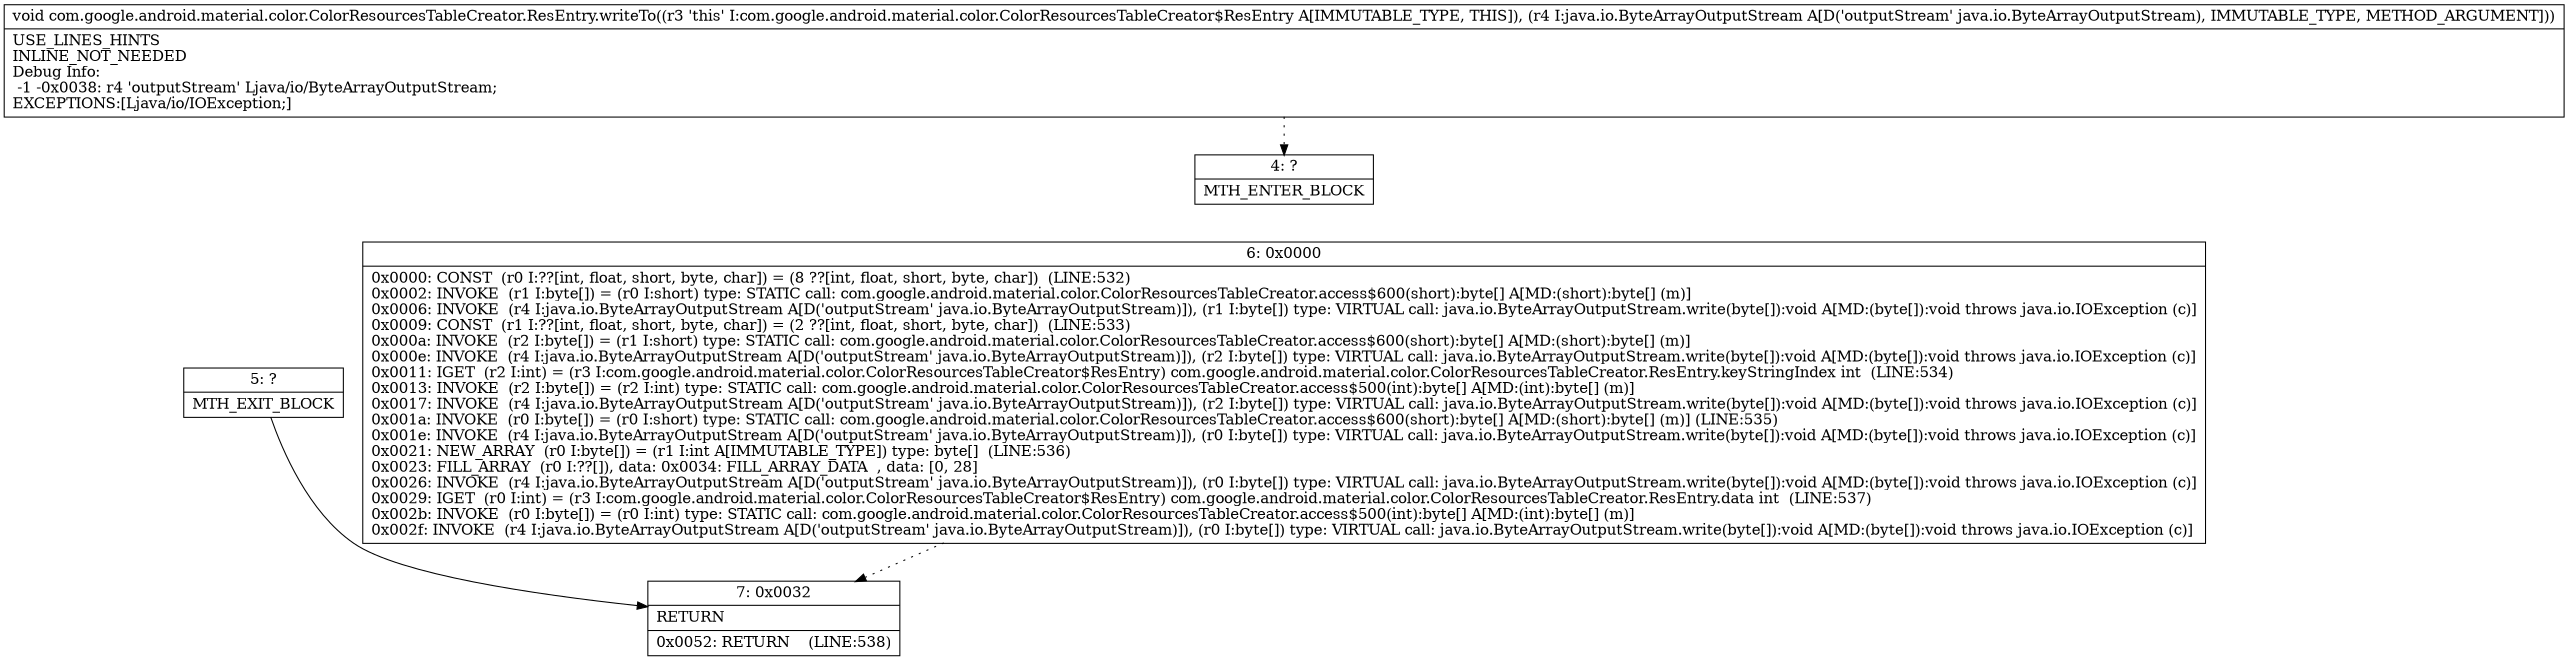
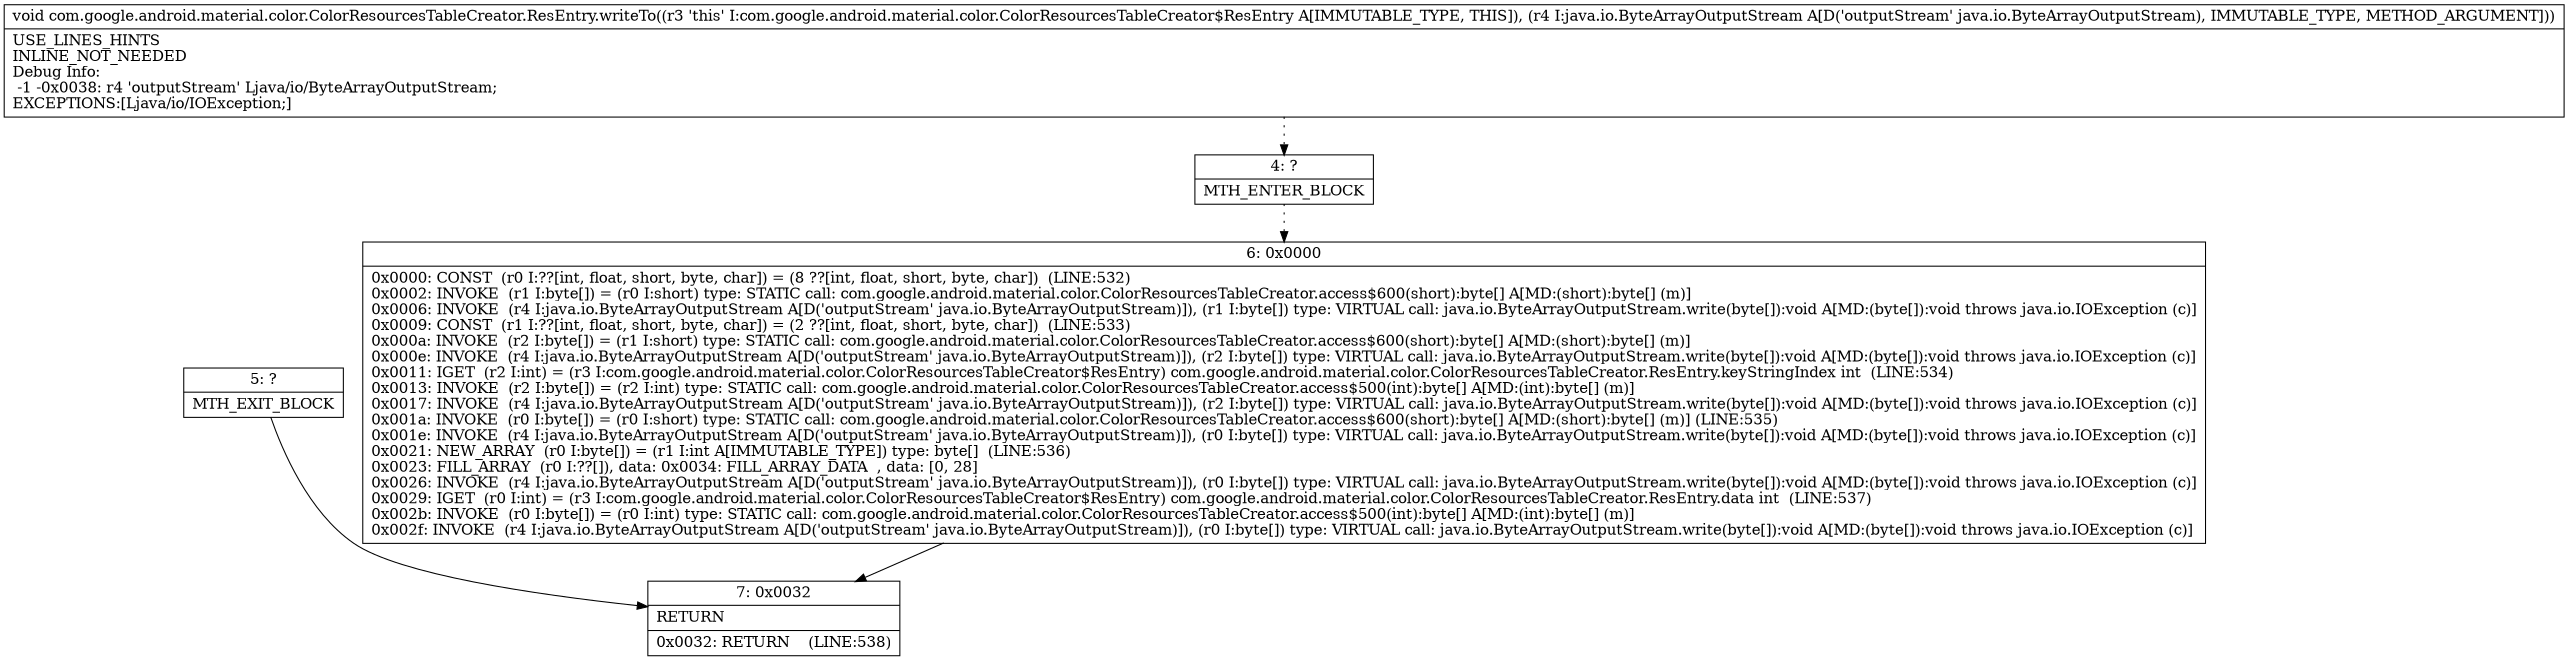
none -> (1284, 218)
(904, 560) -> (904, 560)
(774, 643) -> (774, 643)
